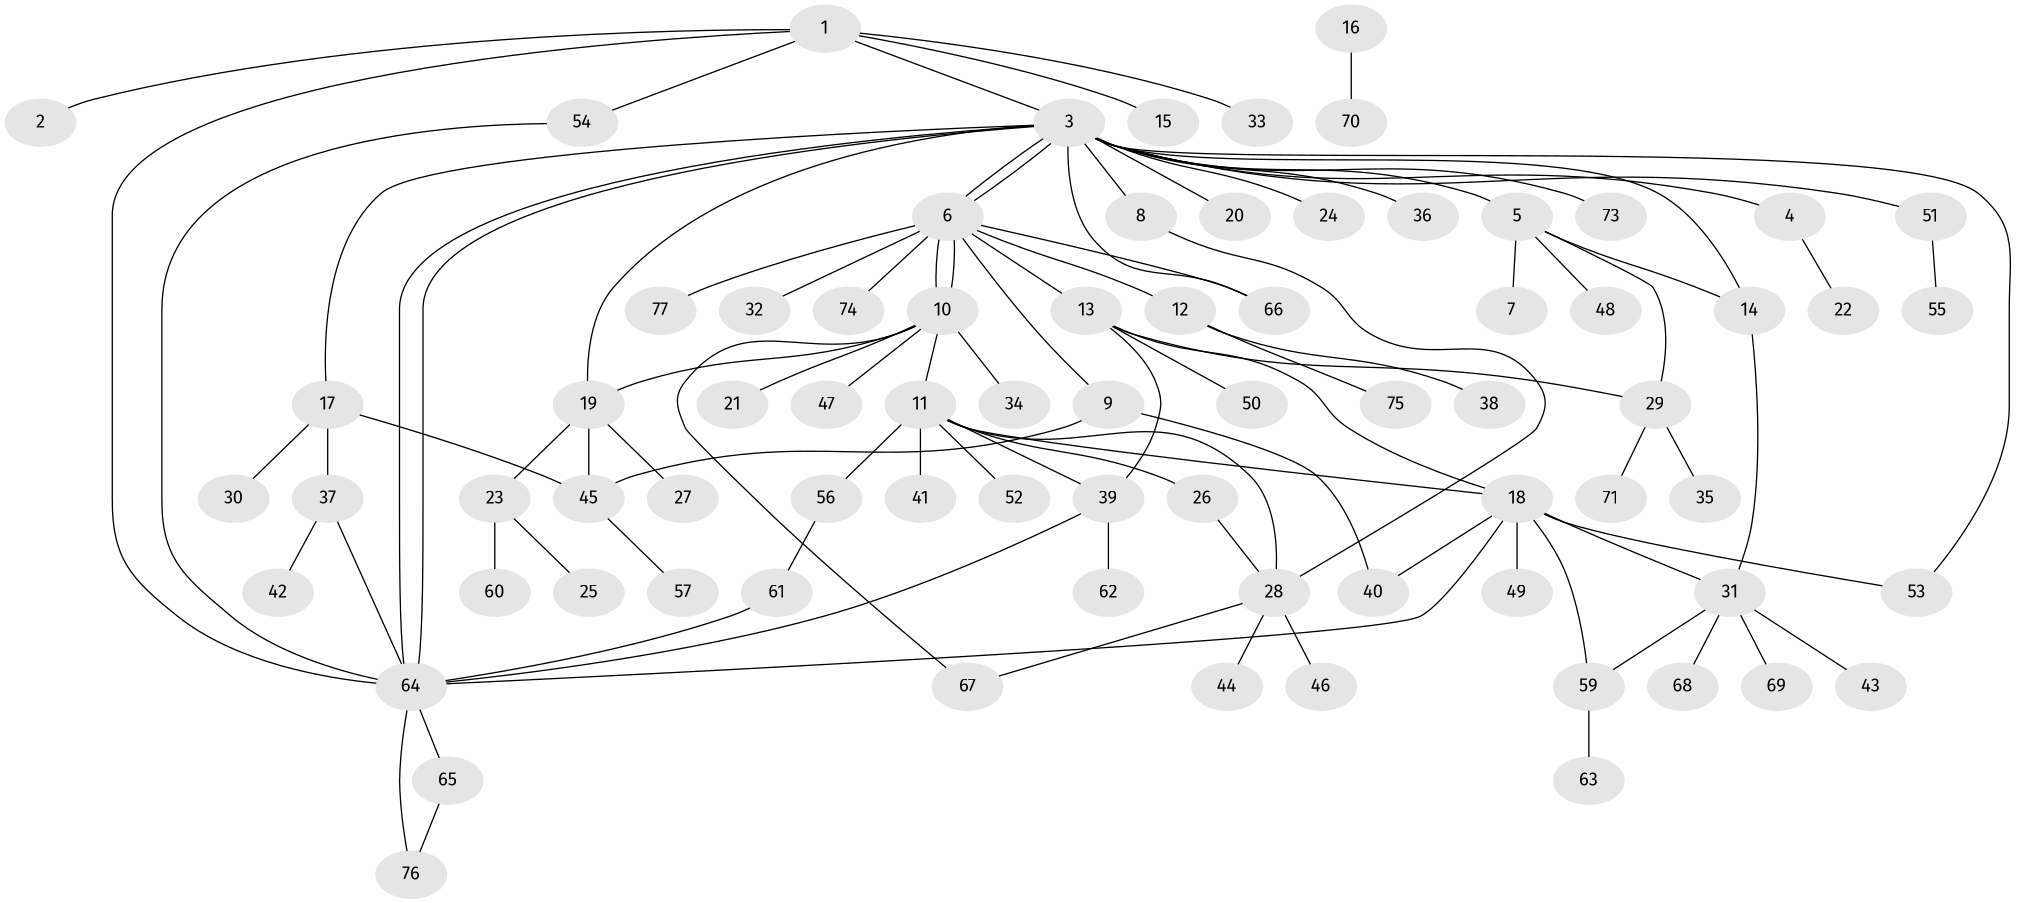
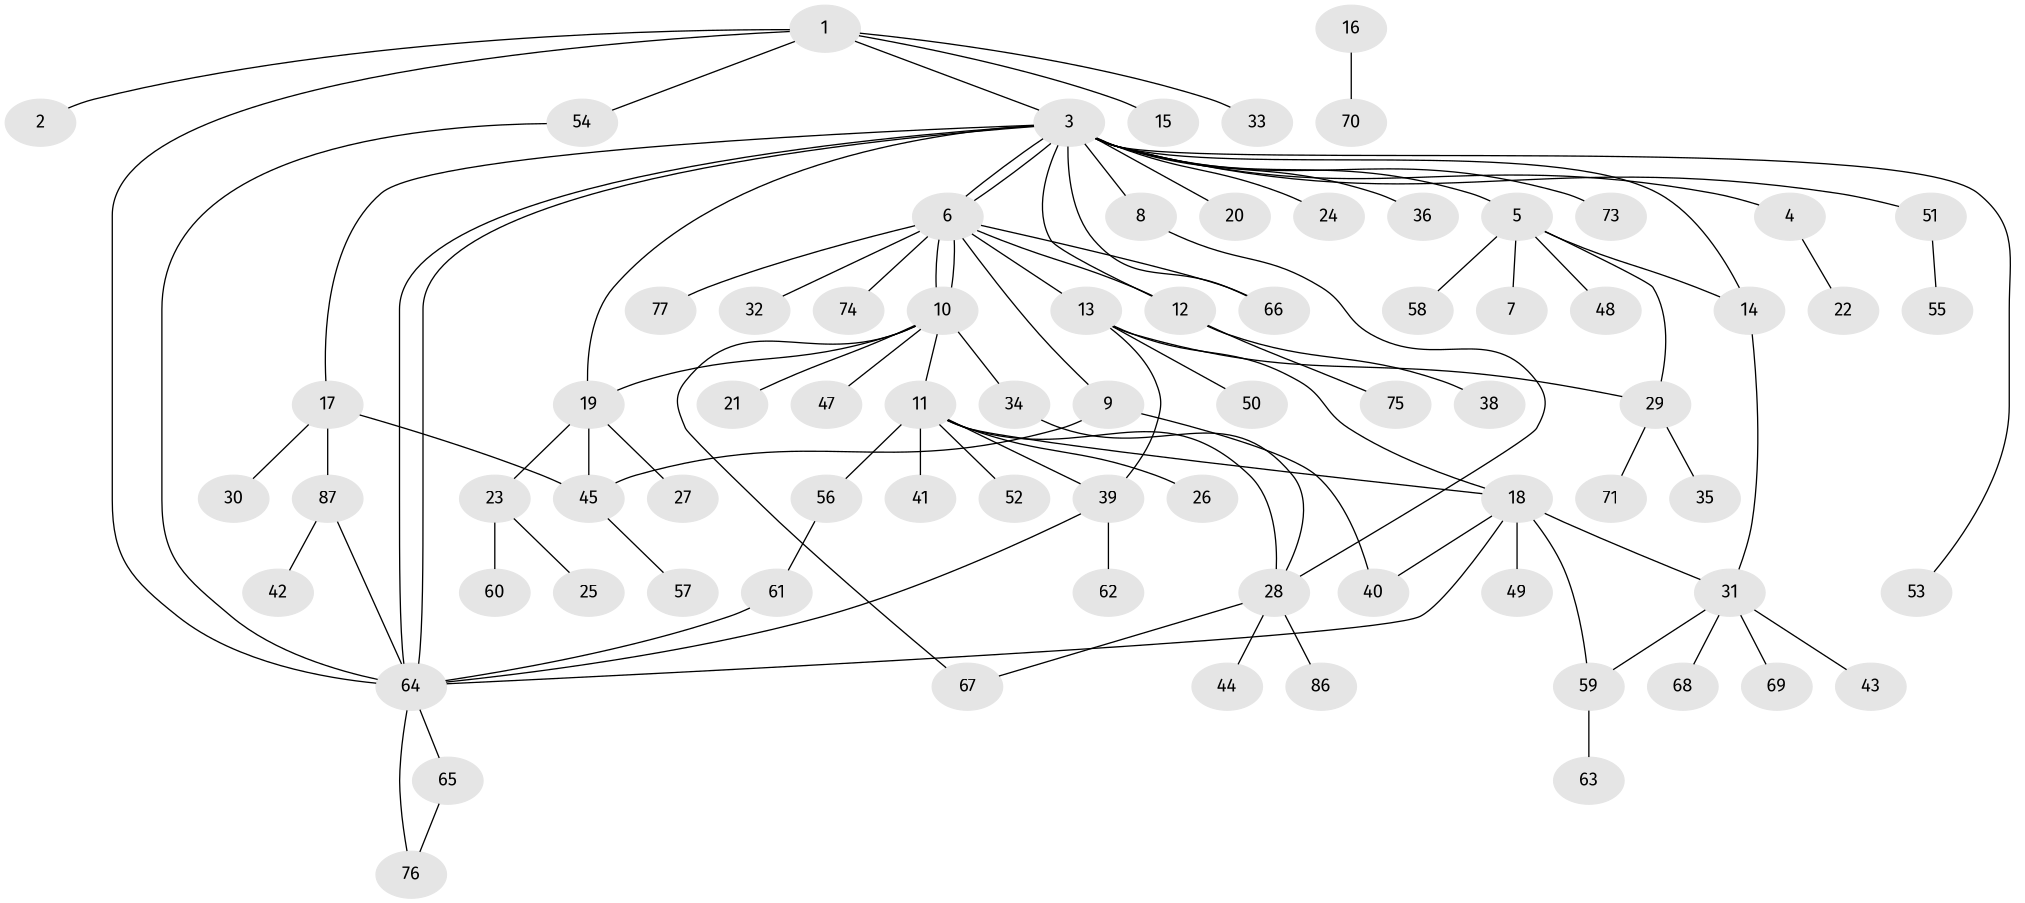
none -> (1071, 255)
none -> (1418, 311)
(328, 499) -> (328, 499)
(1238, 546) -> (1297, 483)
(1712, 556) -> none
(1321, 687) -> (1321, 687)
